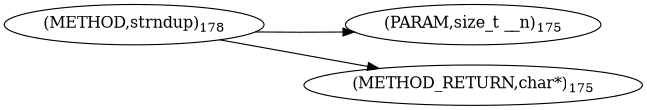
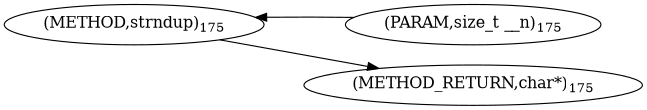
(212, 23) -> (212, 23)
(299, 32) -> (311, 17)
